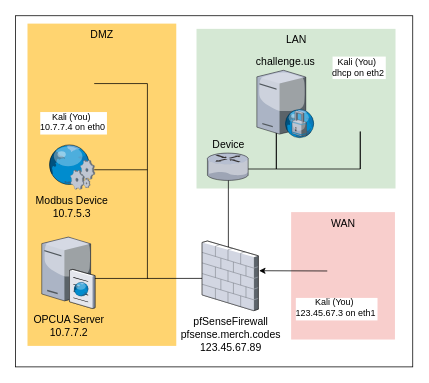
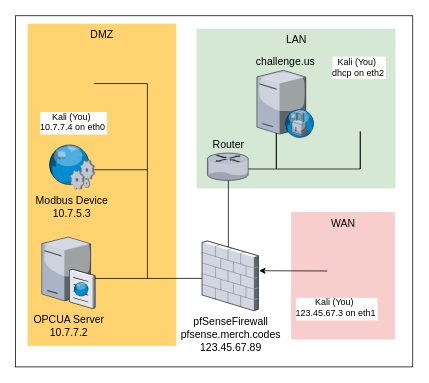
(229, 145) -> (229, 145)
